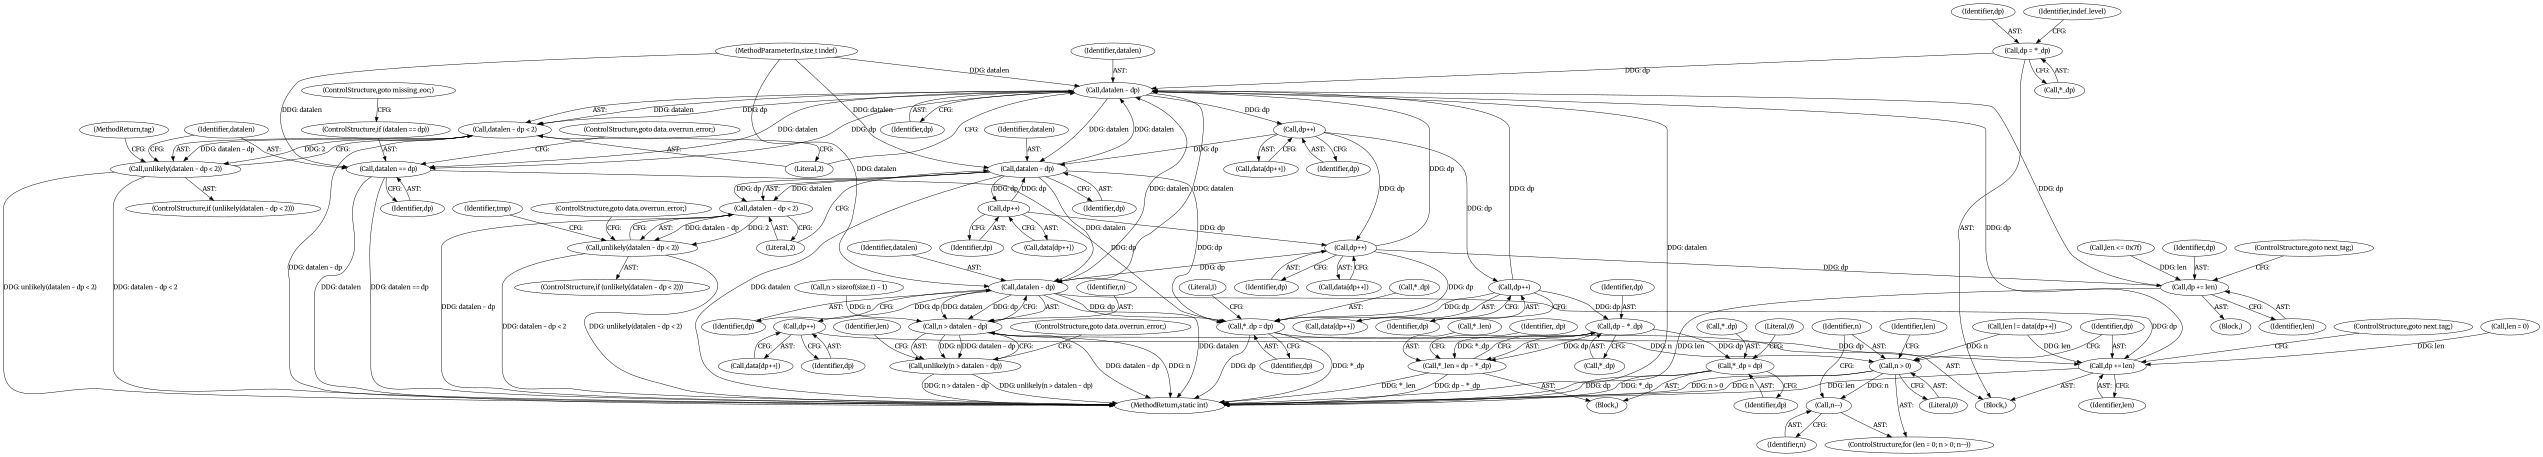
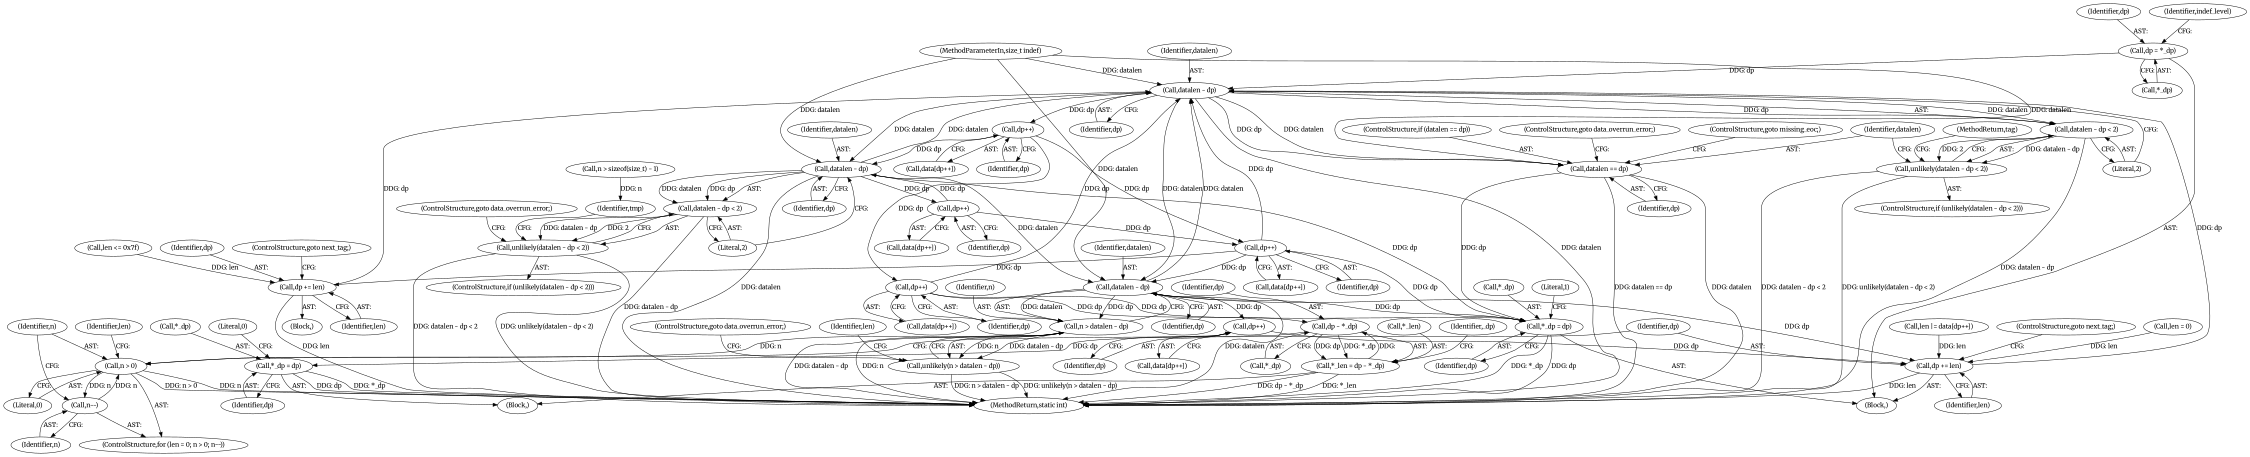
(377, 108) -> (1682, 150)
(875, 317) -> (620, 187)
(1505, 347) -> (1388, 347)
(1959, 347) -> (110, 391)
